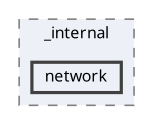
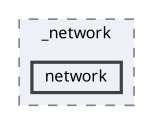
(77, 34) -> (77, 34)
